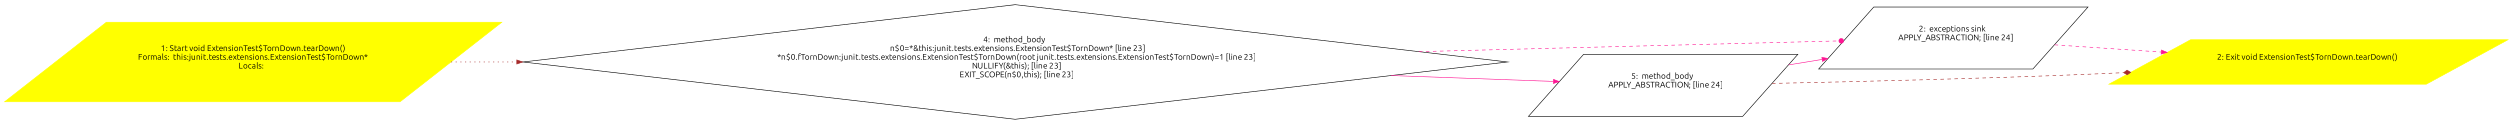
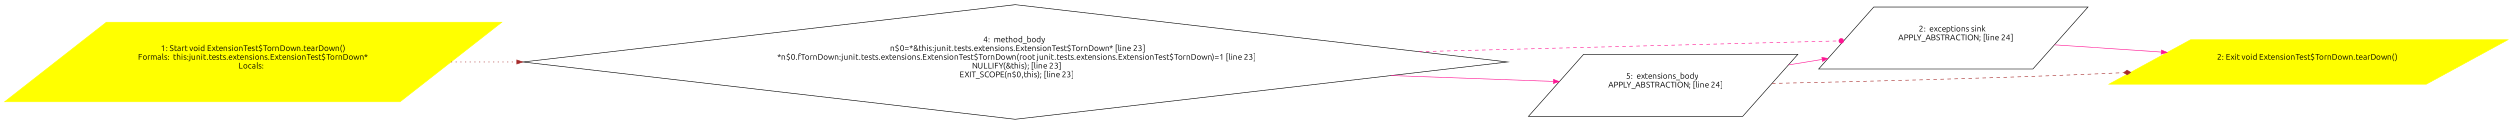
(2108, 48) -> (2108, 48)
(1663, 85) -> (1663, 85)
